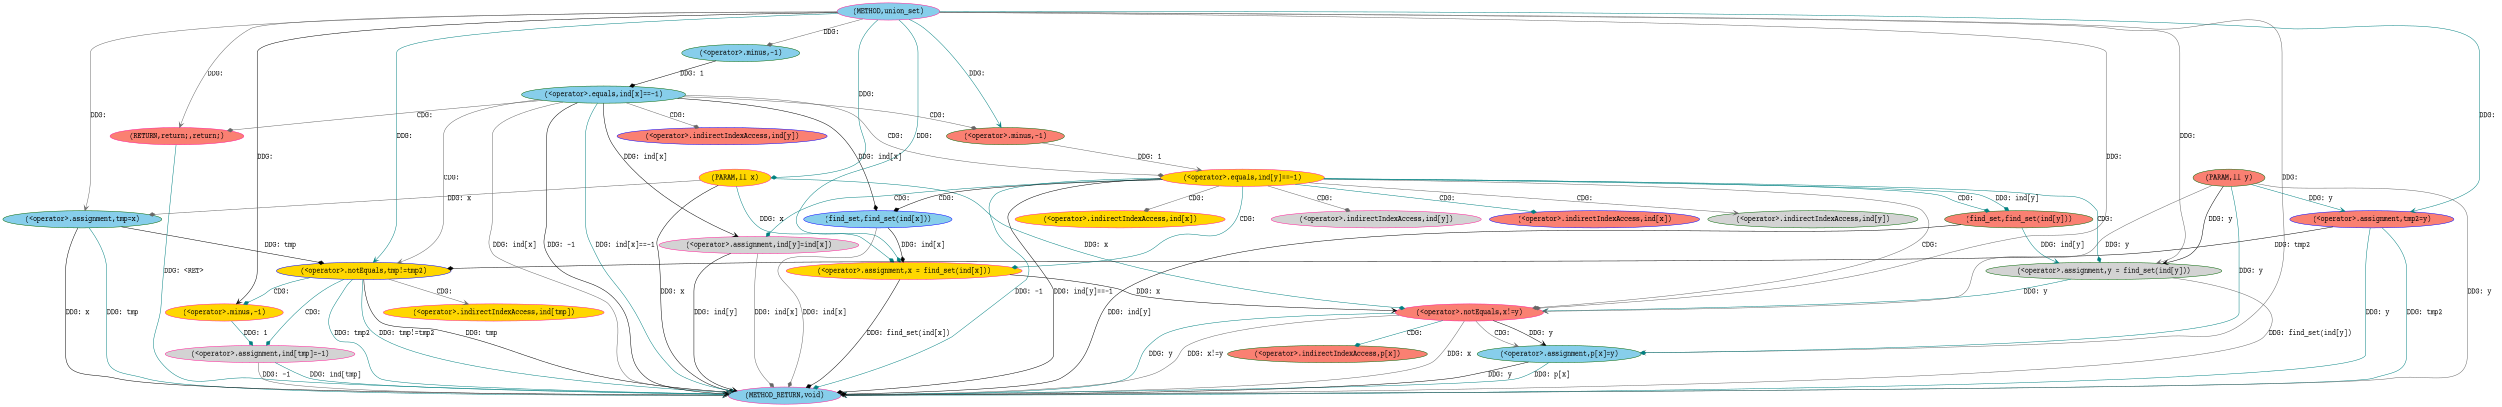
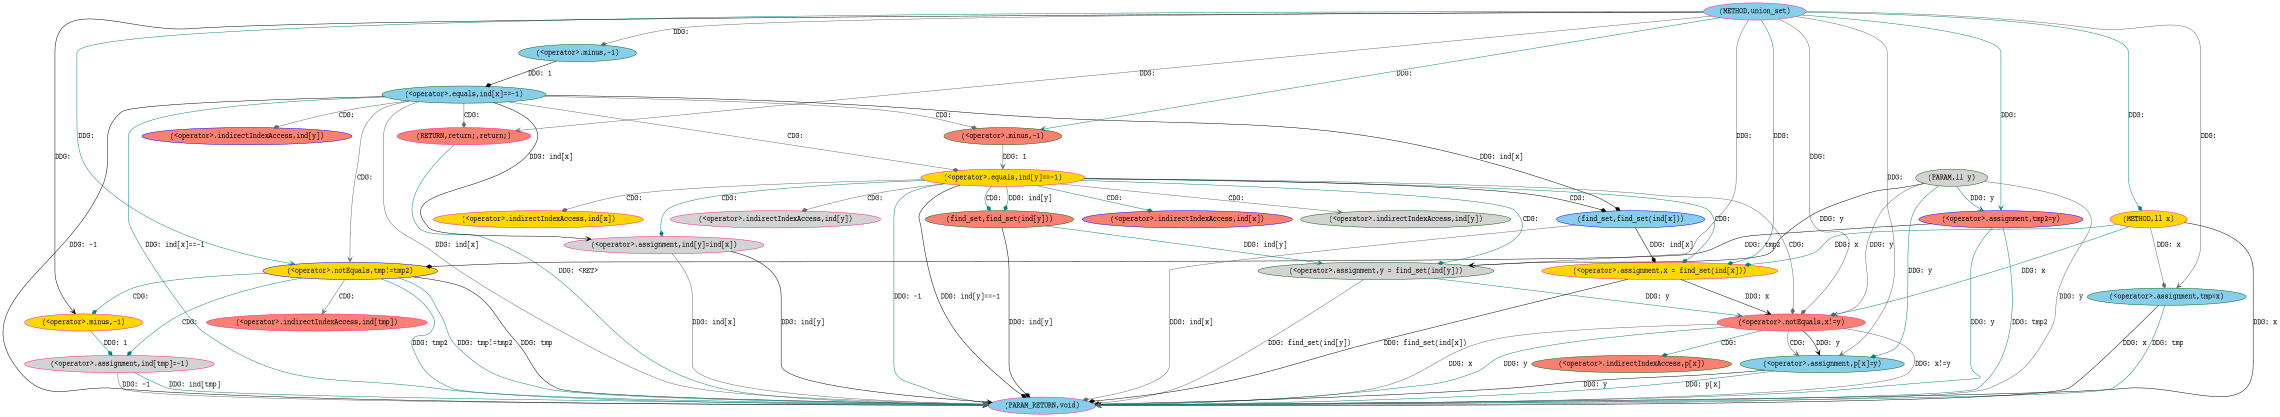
(735, 178) -> (2149, 219)
(2229, 178) -> (1952, 178)
(220, 245) -> none
(494, 312) -> (317, 322)
(785, 396) -> (1042, 406)
